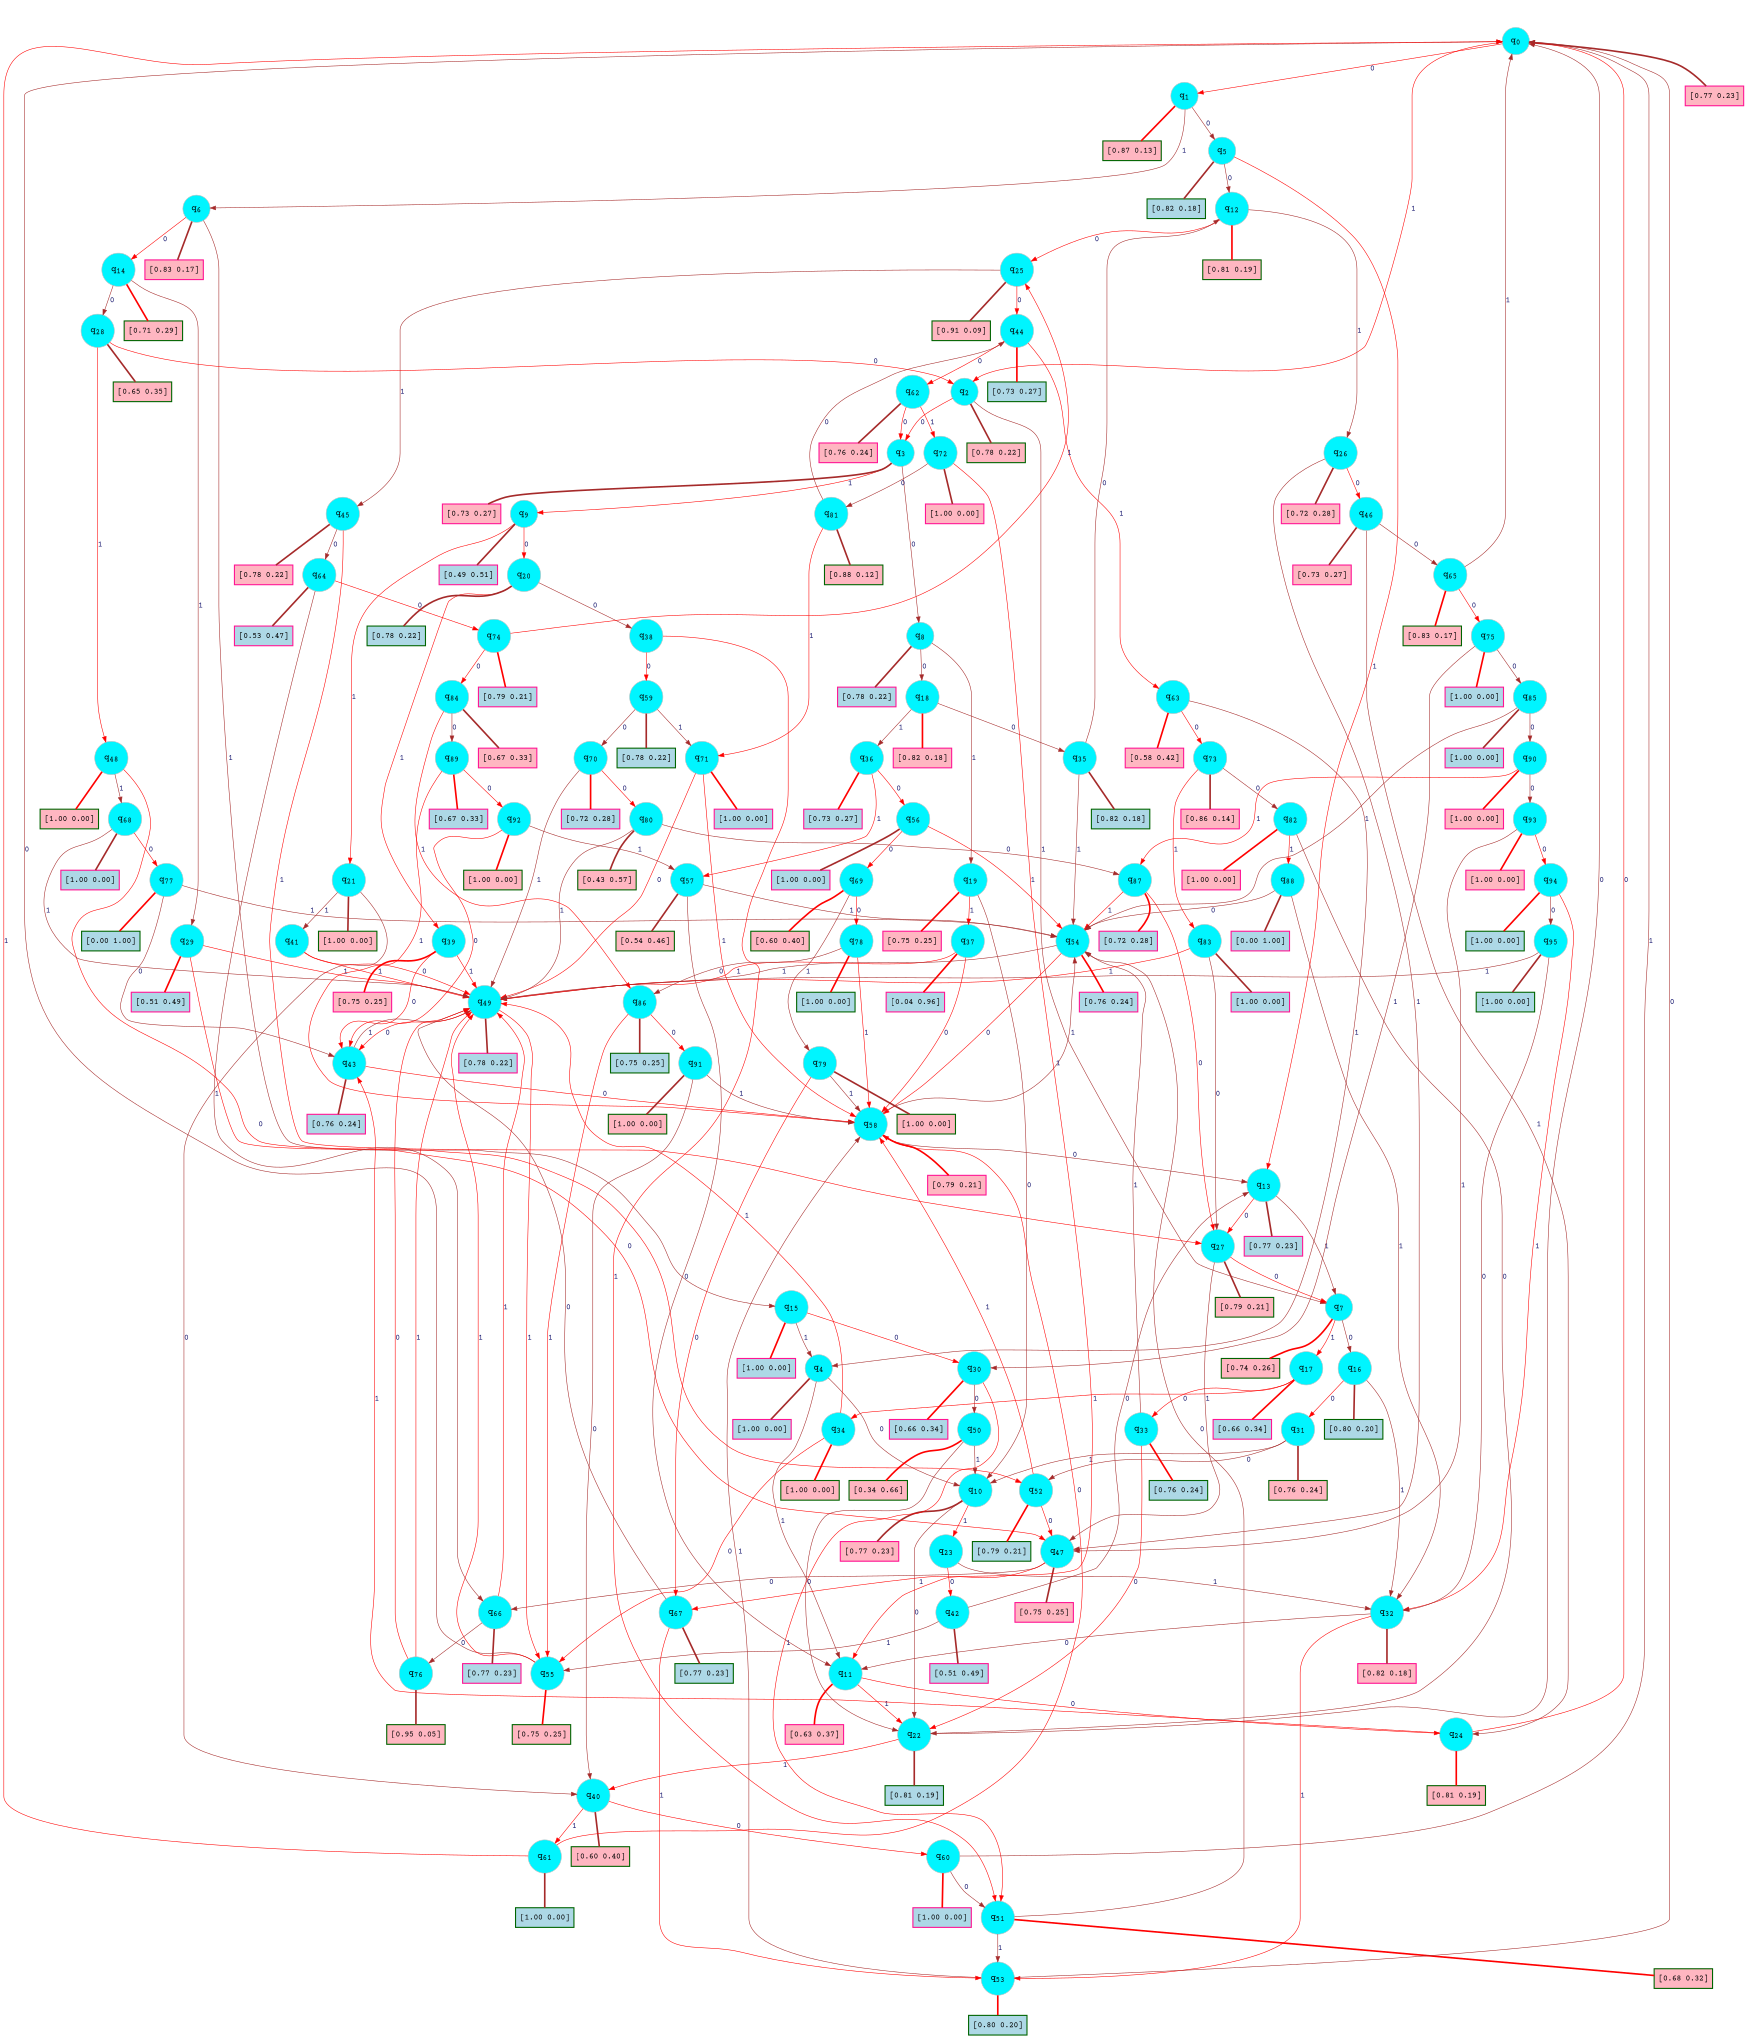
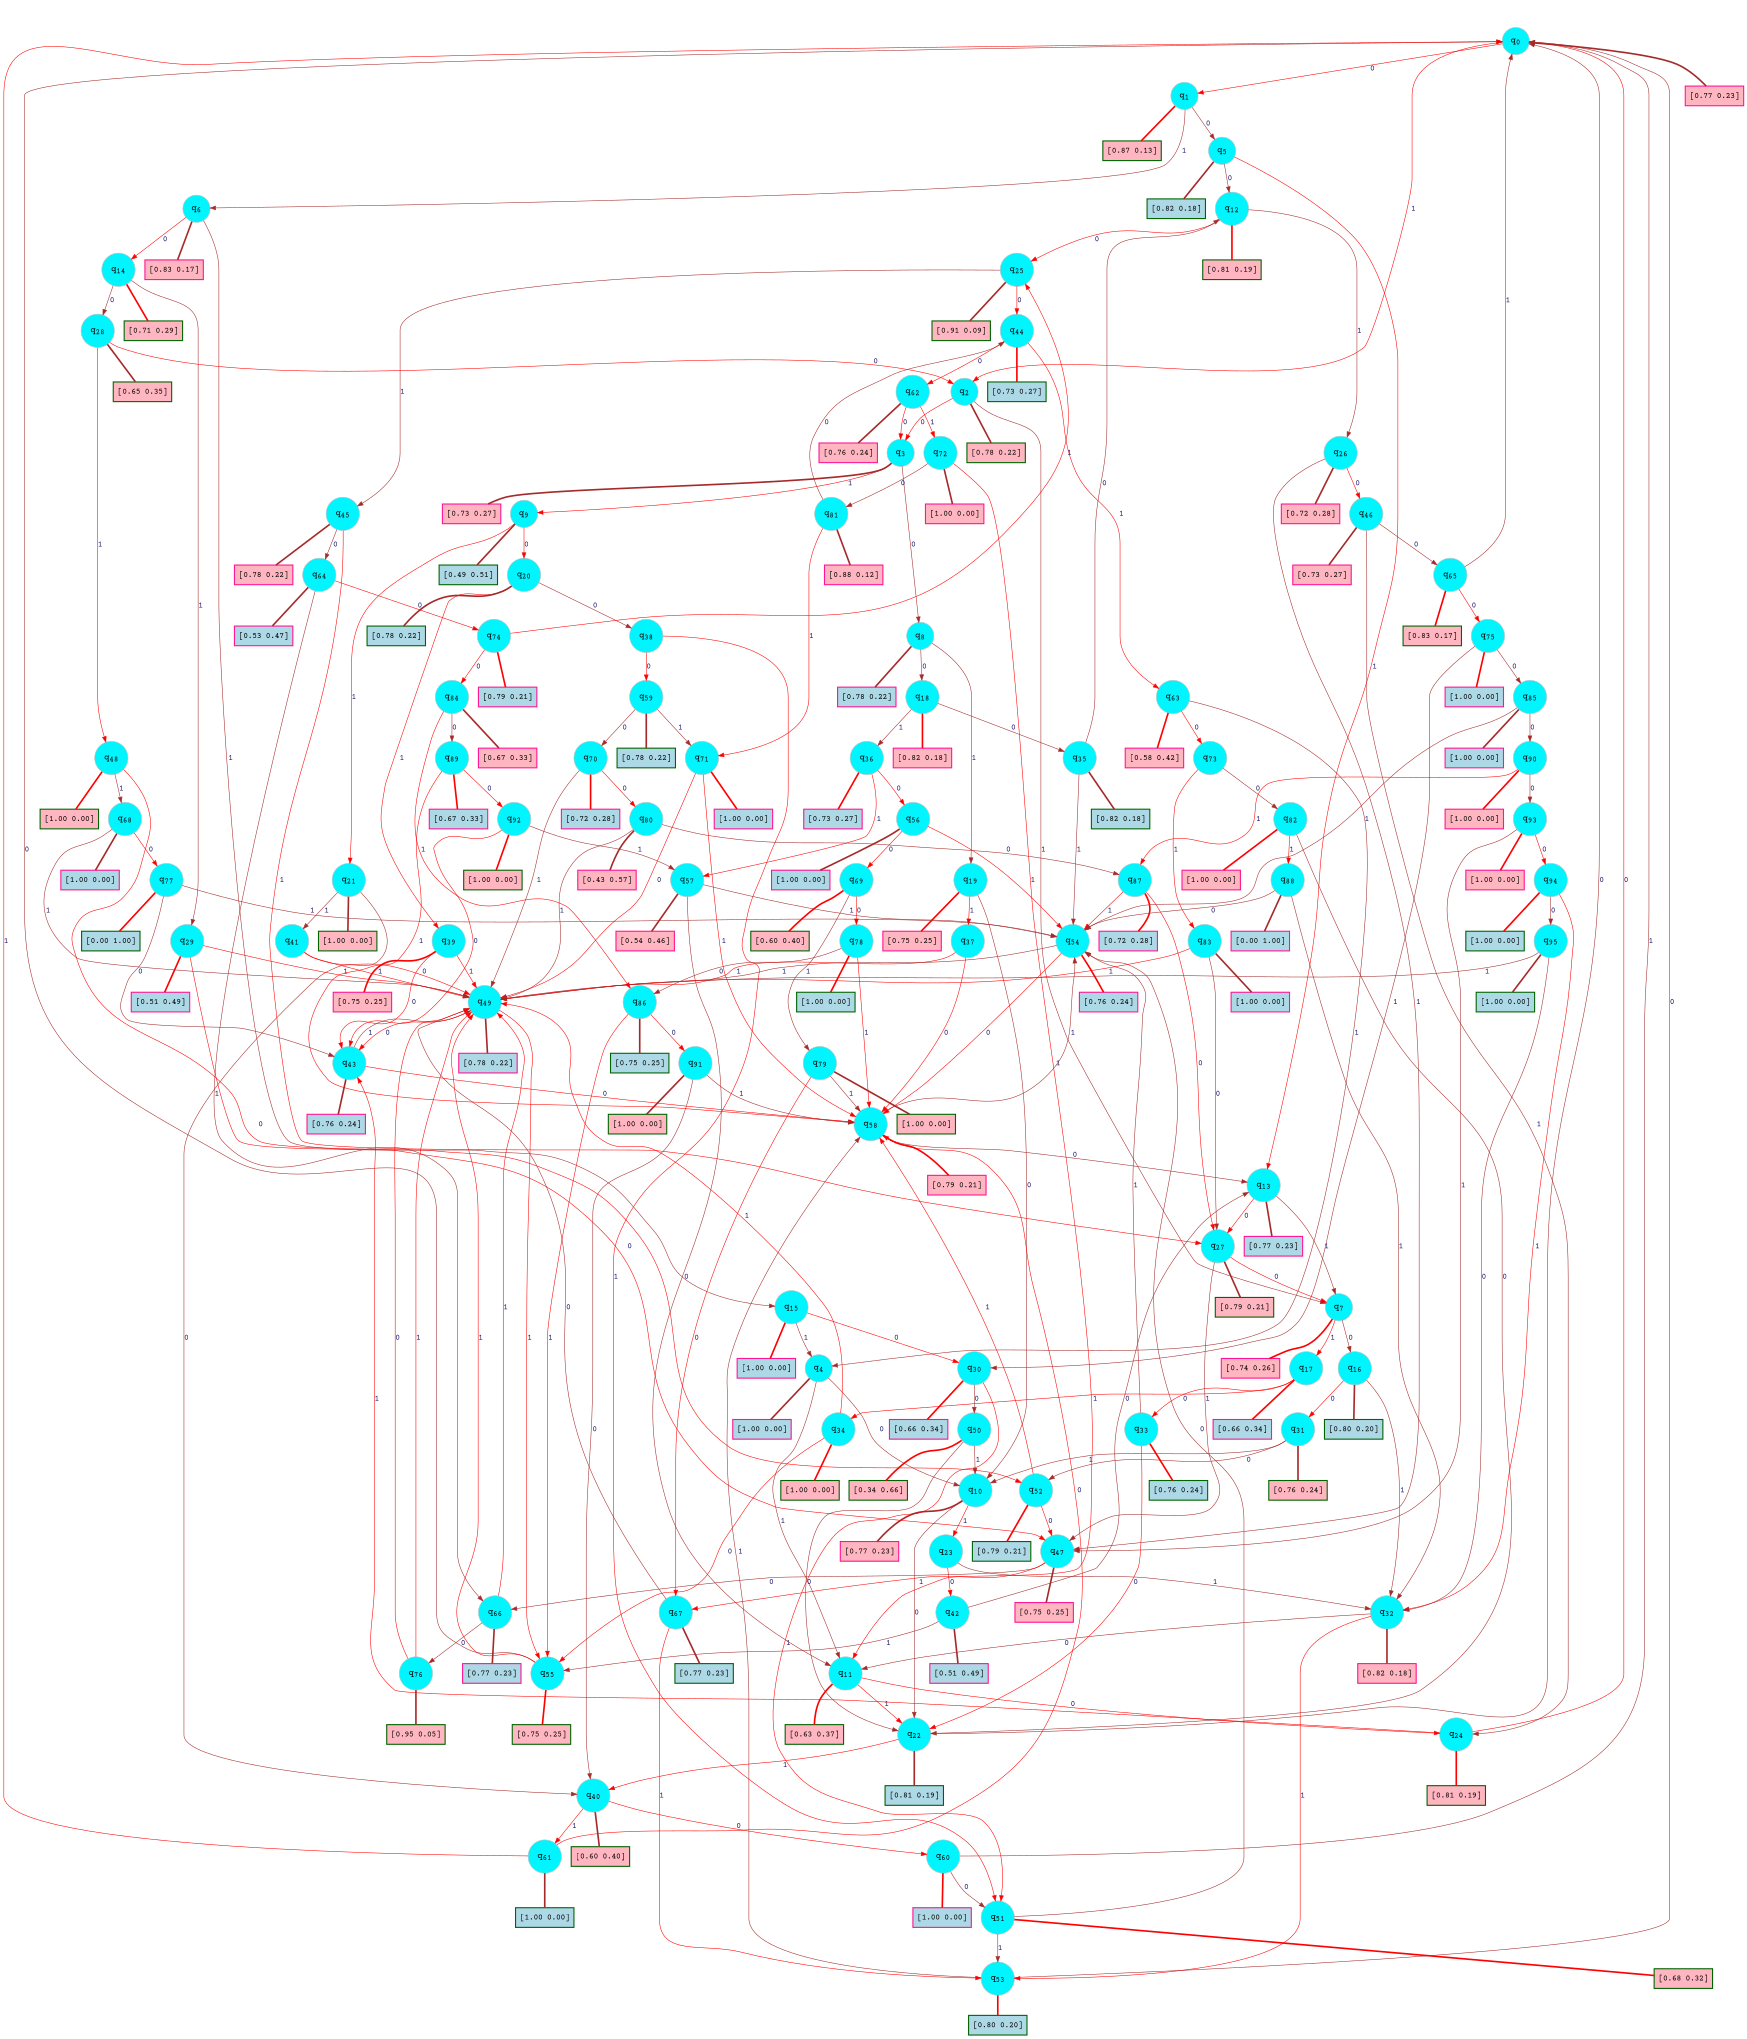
(468, 575) -> (468, 575)
(854, 575) -> (854, 575)
(1210, 819) -> none
(607, 880) -> (607, 880)
(645, 941) -> (645, 941)
(915, 1002) -> none
(1251, 1368) -> (1251, 1368)
(814, 1734) -> (814, 1734)
